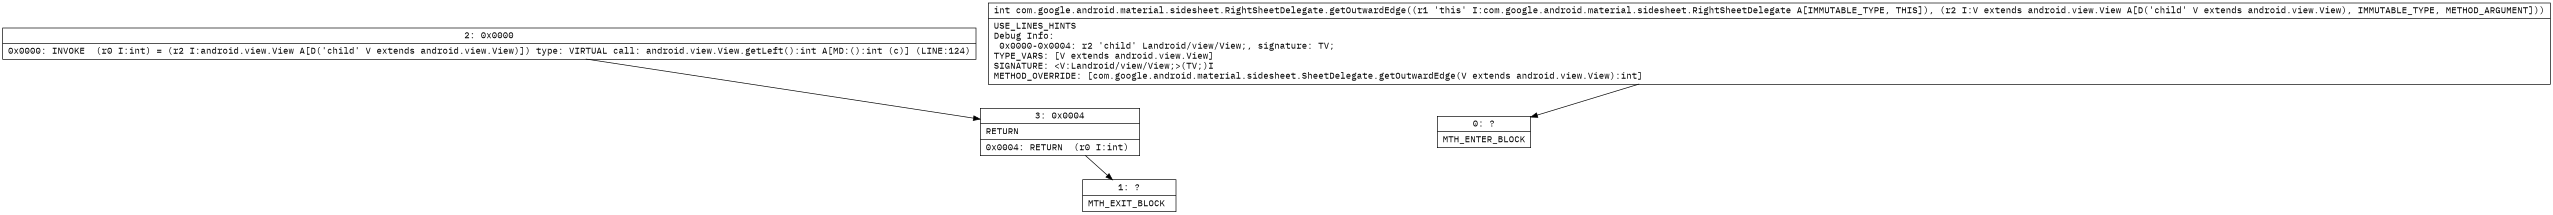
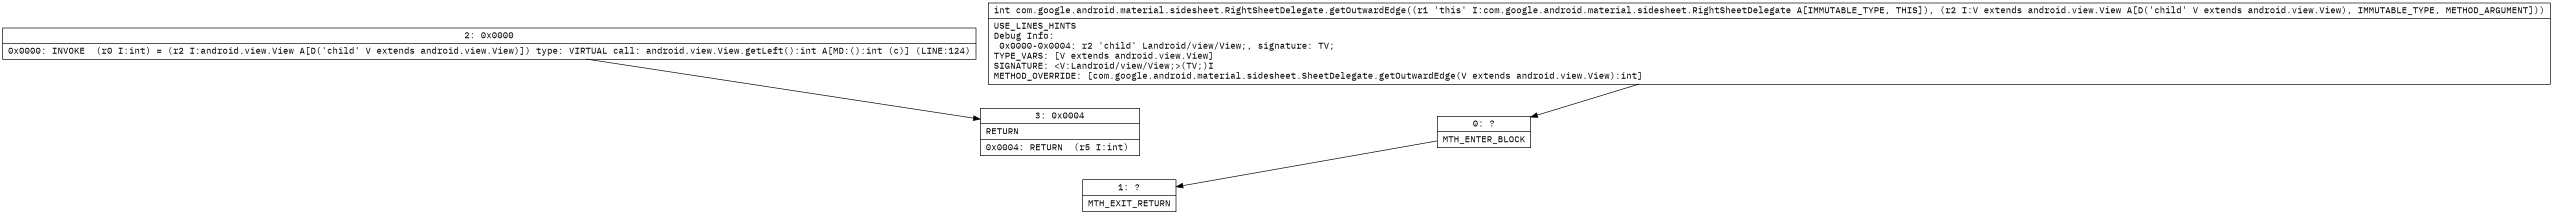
(1060, 147) -> (1060, 147)
(1096, 165) -> (1310, 163)
(1127, 203) -> (1129, 203)
